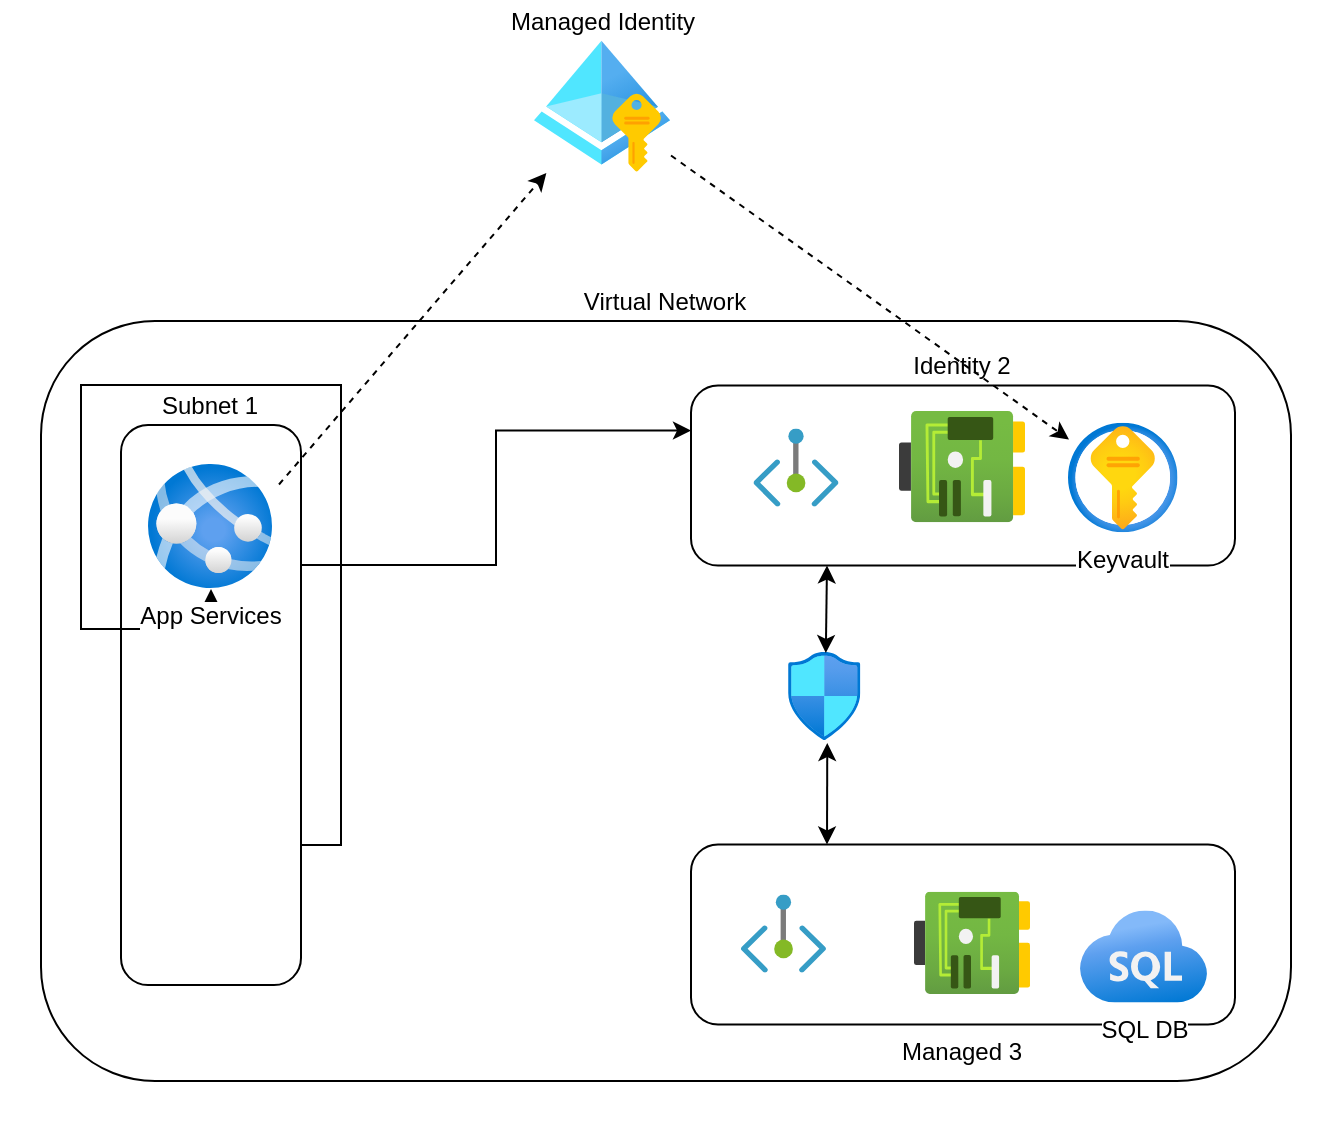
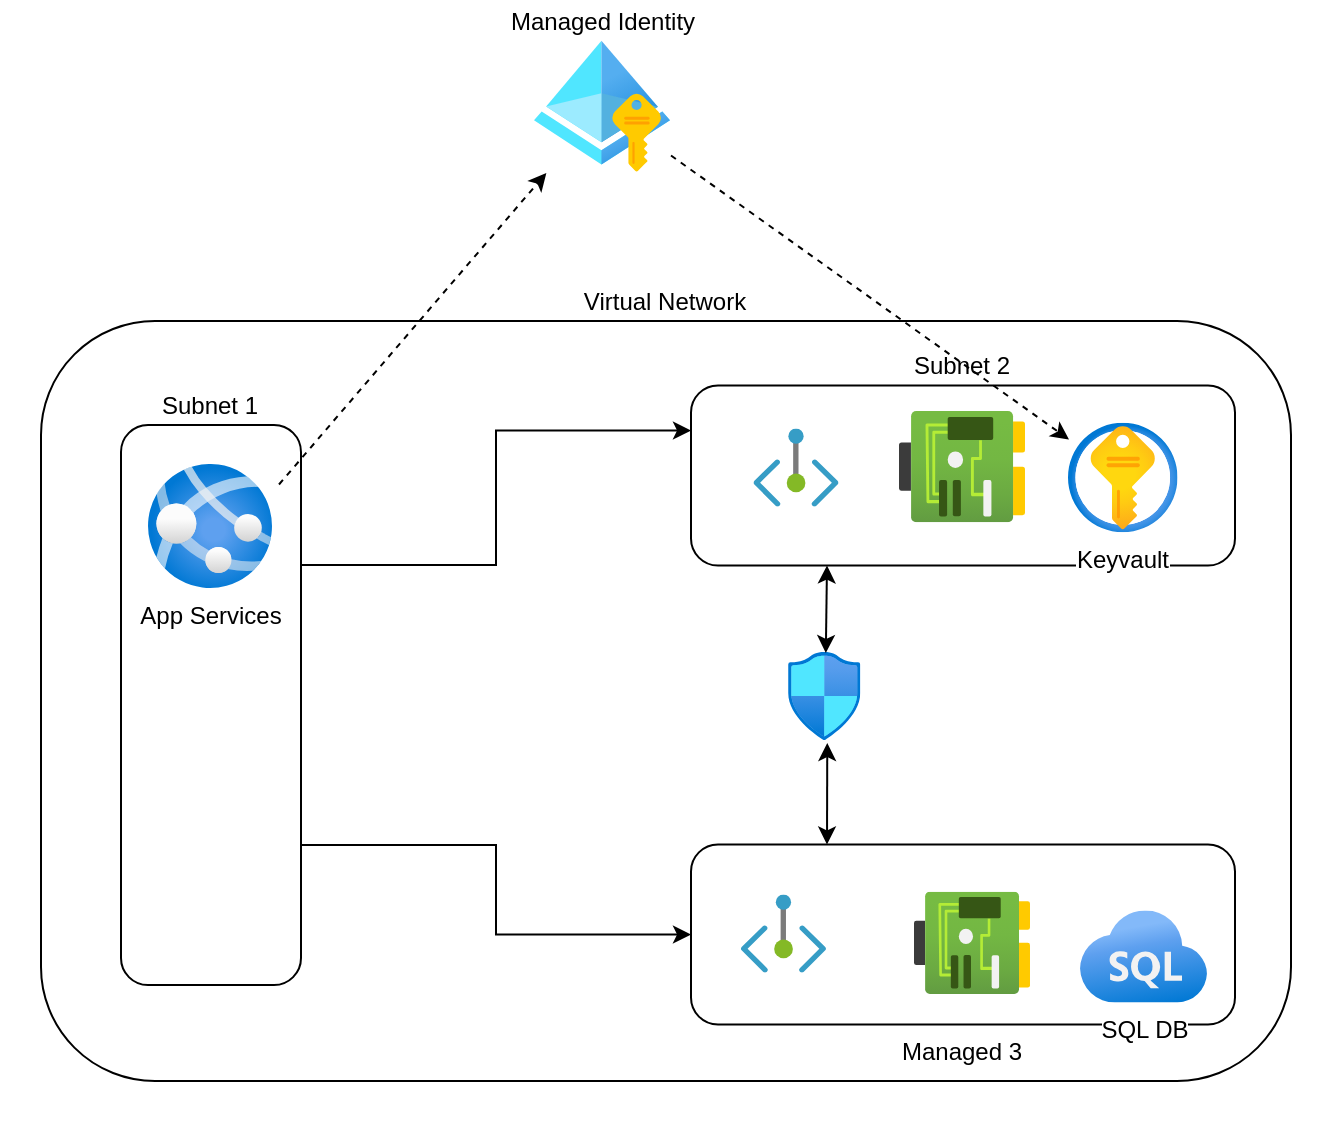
(963, 365) -> (963, 365)
(81, 396) -> (496, 901)
